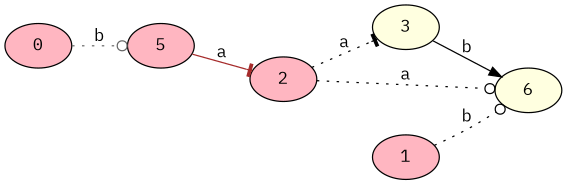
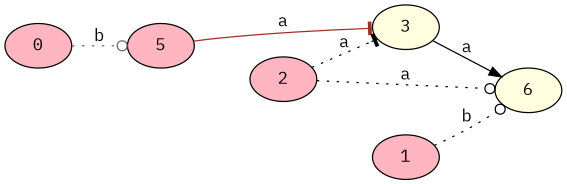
(467, 48) -> (467, 48)
(219, 62) -> (280, 33)
